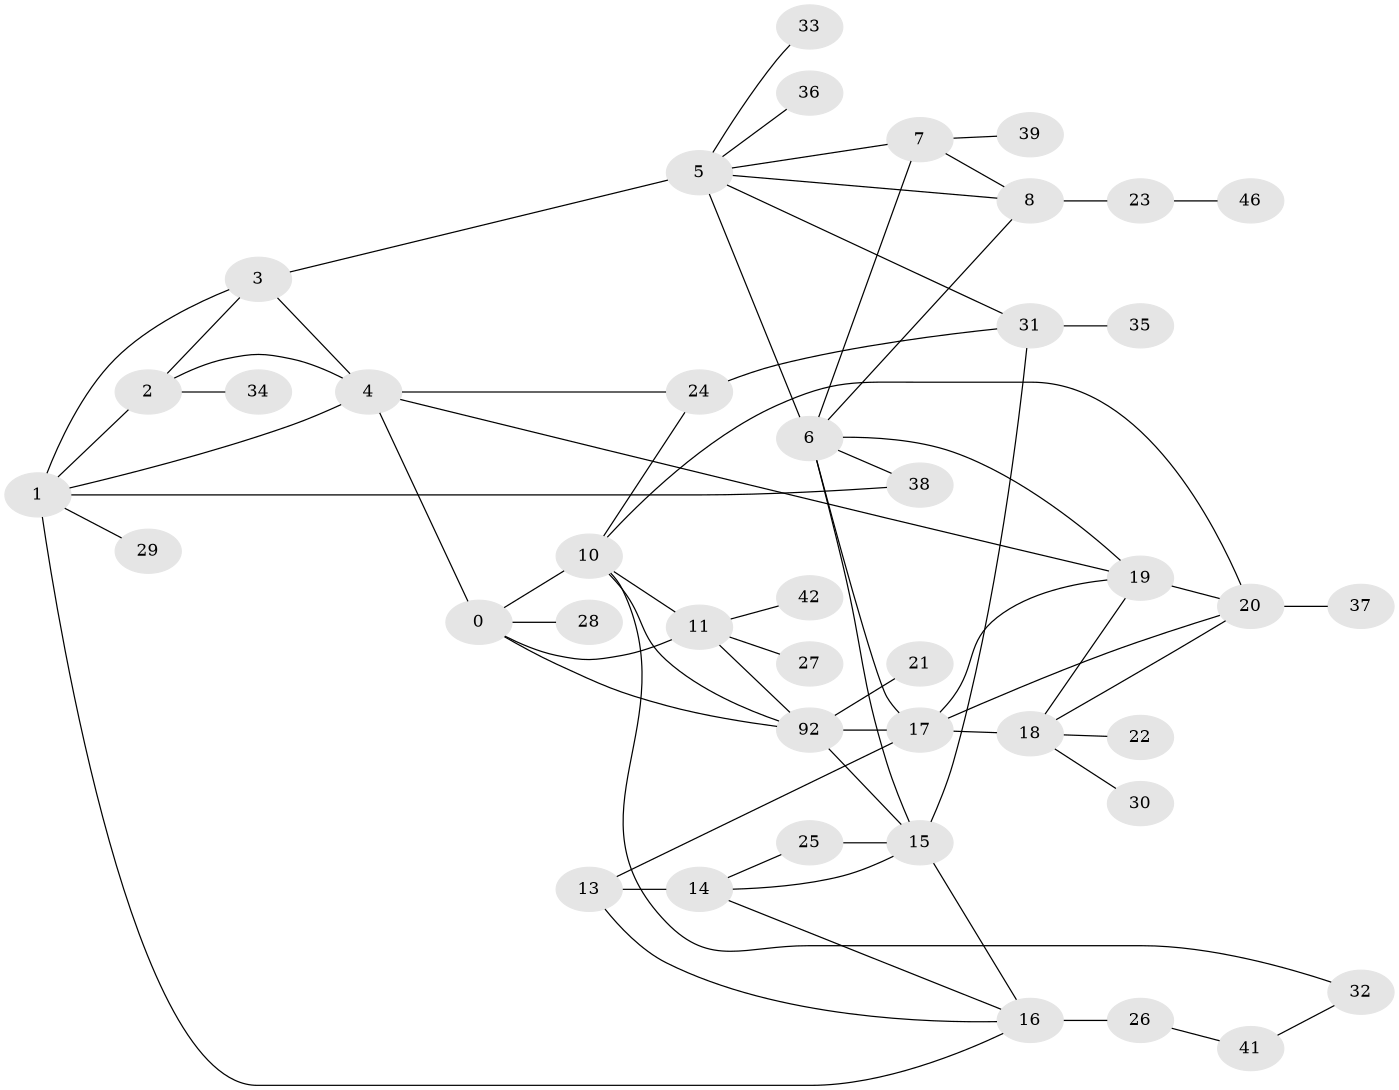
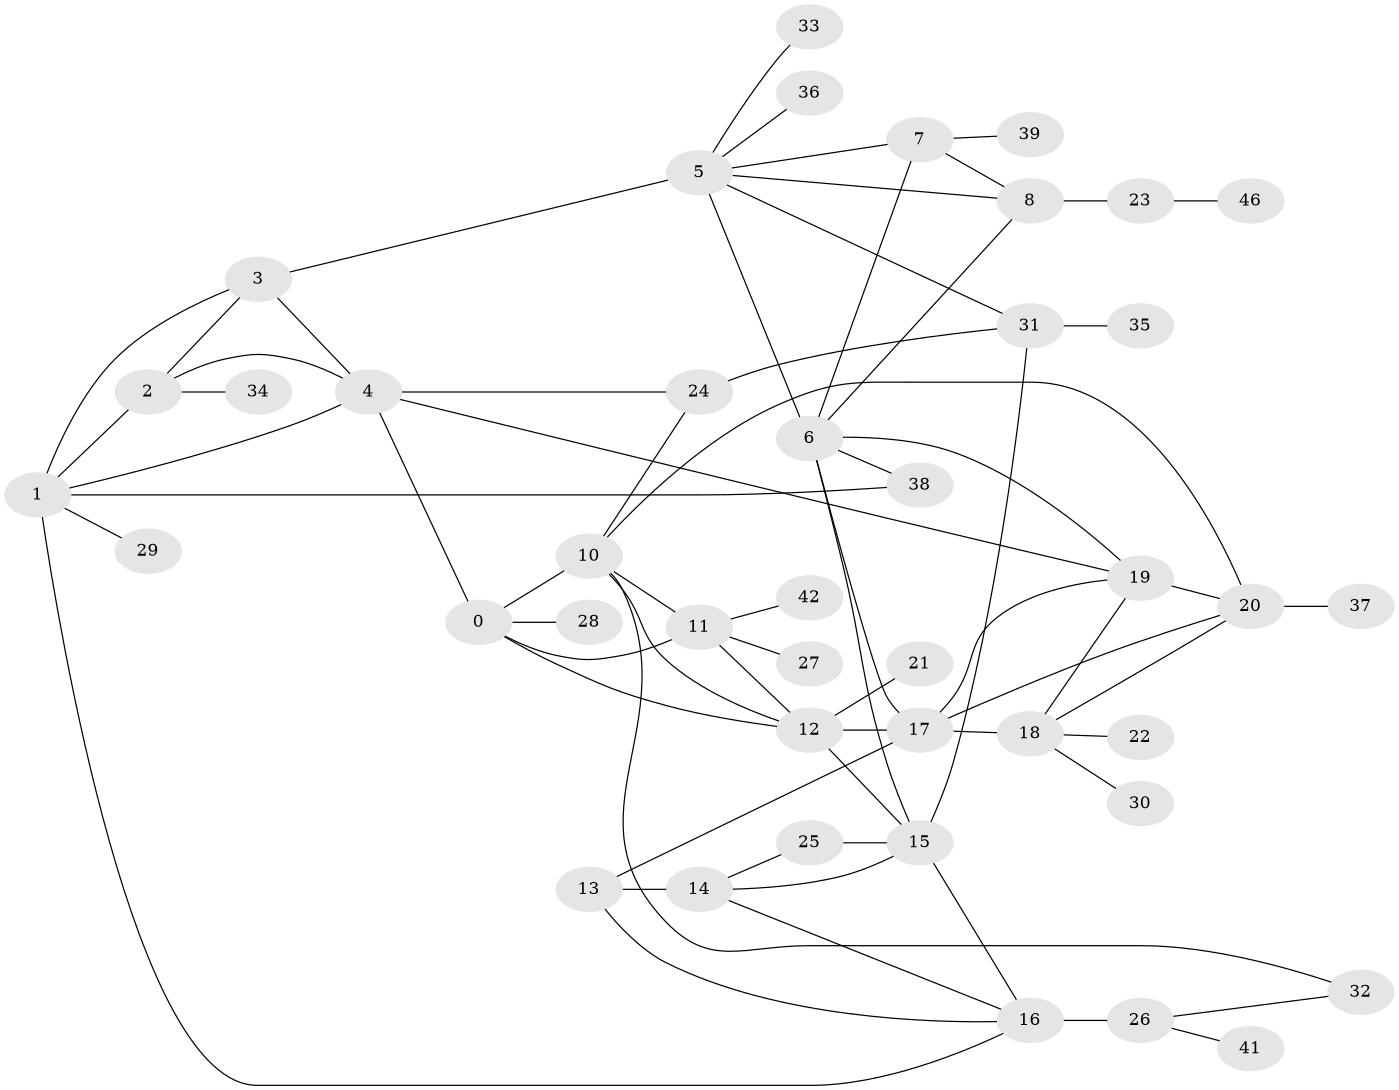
(810, 730) -> (810, 730)
(1306, 1020) -> (1251, 1006)
